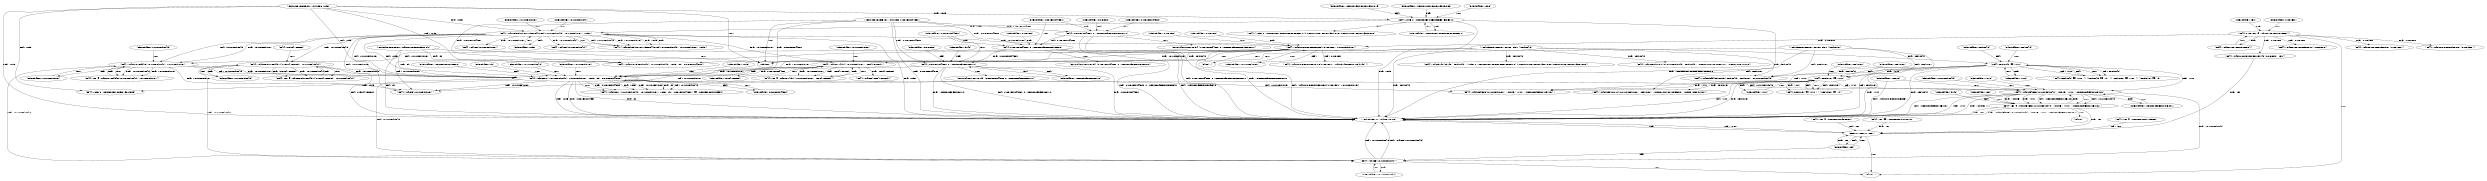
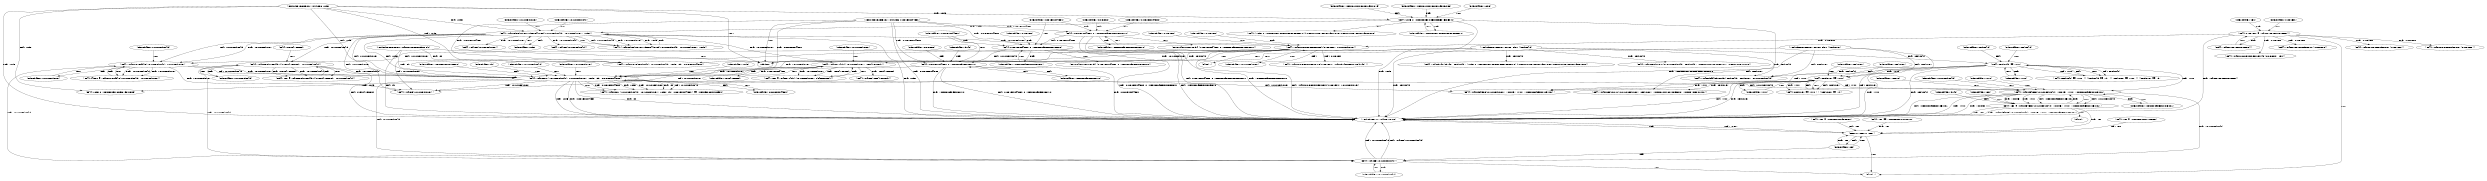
(1355, 6) -> (1355, 6)
none -> (1121, 48)
(1005, 56) -> (1005, 56)
none -> (1021, 65)
(122, 78) -> (122, 78)
(799, 78) -> (799, 78)
(996, 78) -> none
(1657, 118) -> (1982, 115)
(2090, 129) -> none
